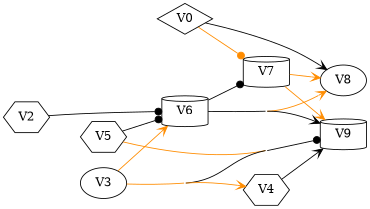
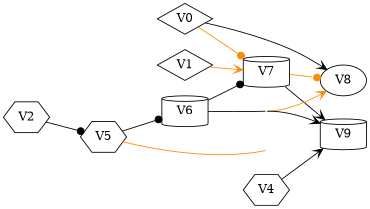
none -> (185, 65)
(301, 76) -> (301, 76)
(299, 98) -> (299, 98)
(102, 113) -> (62, 126)
(104, 183) -> none
